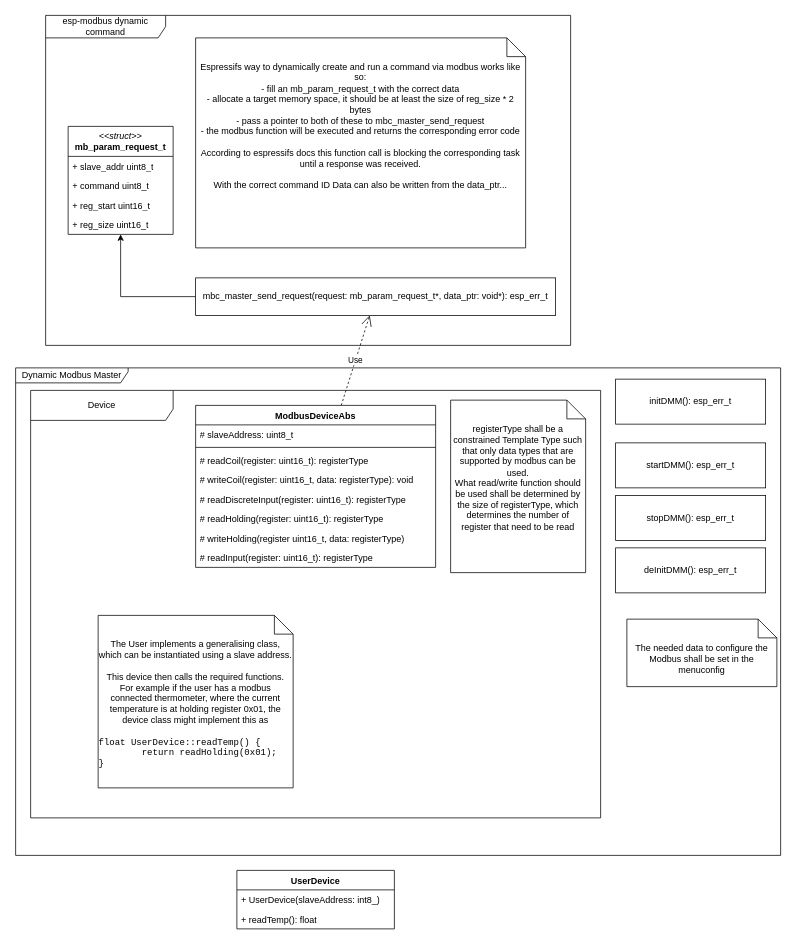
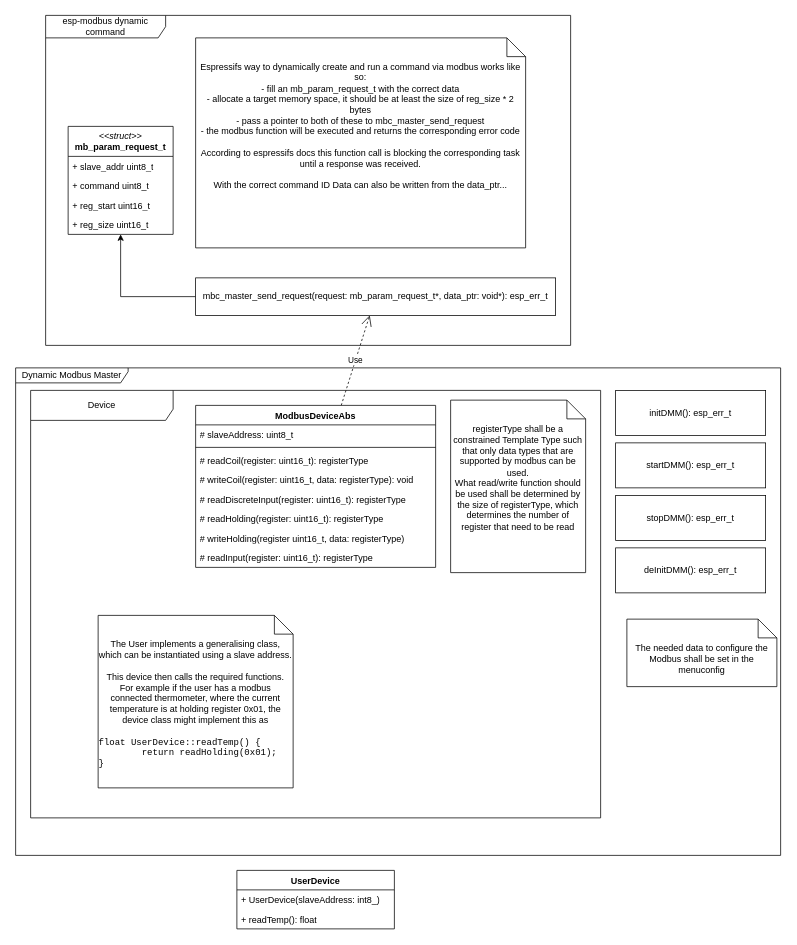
(690, 402) -> (690, 413)
